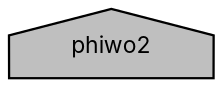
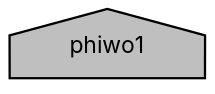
(111, 47) -> (107, 47)
